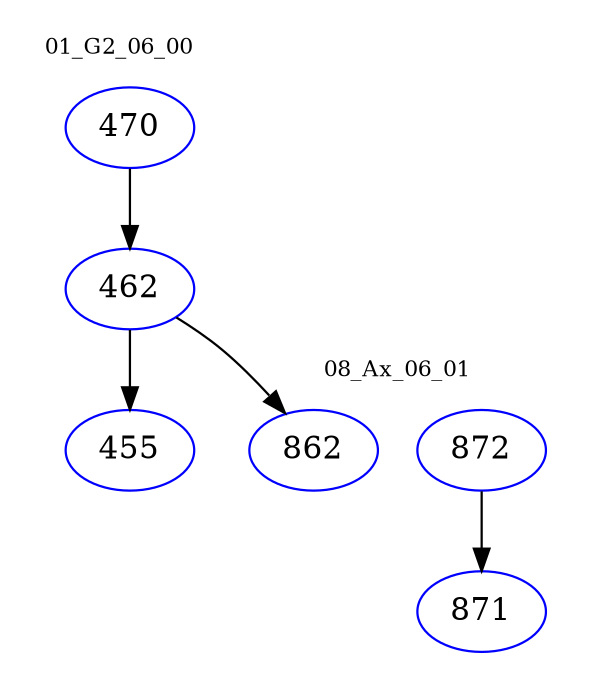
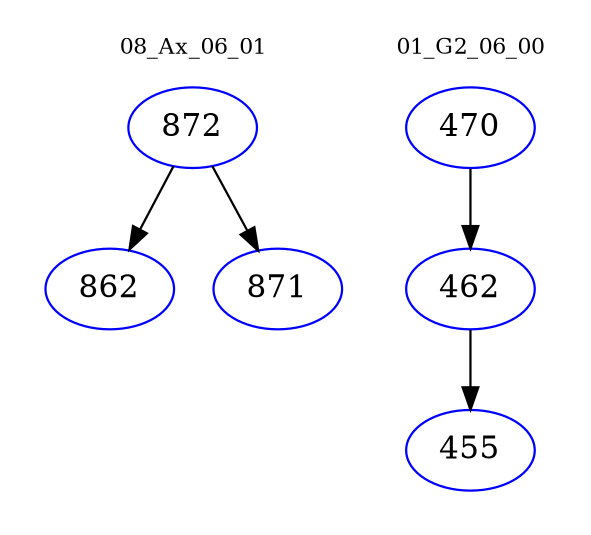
(246, 371) -> (157, 198)
